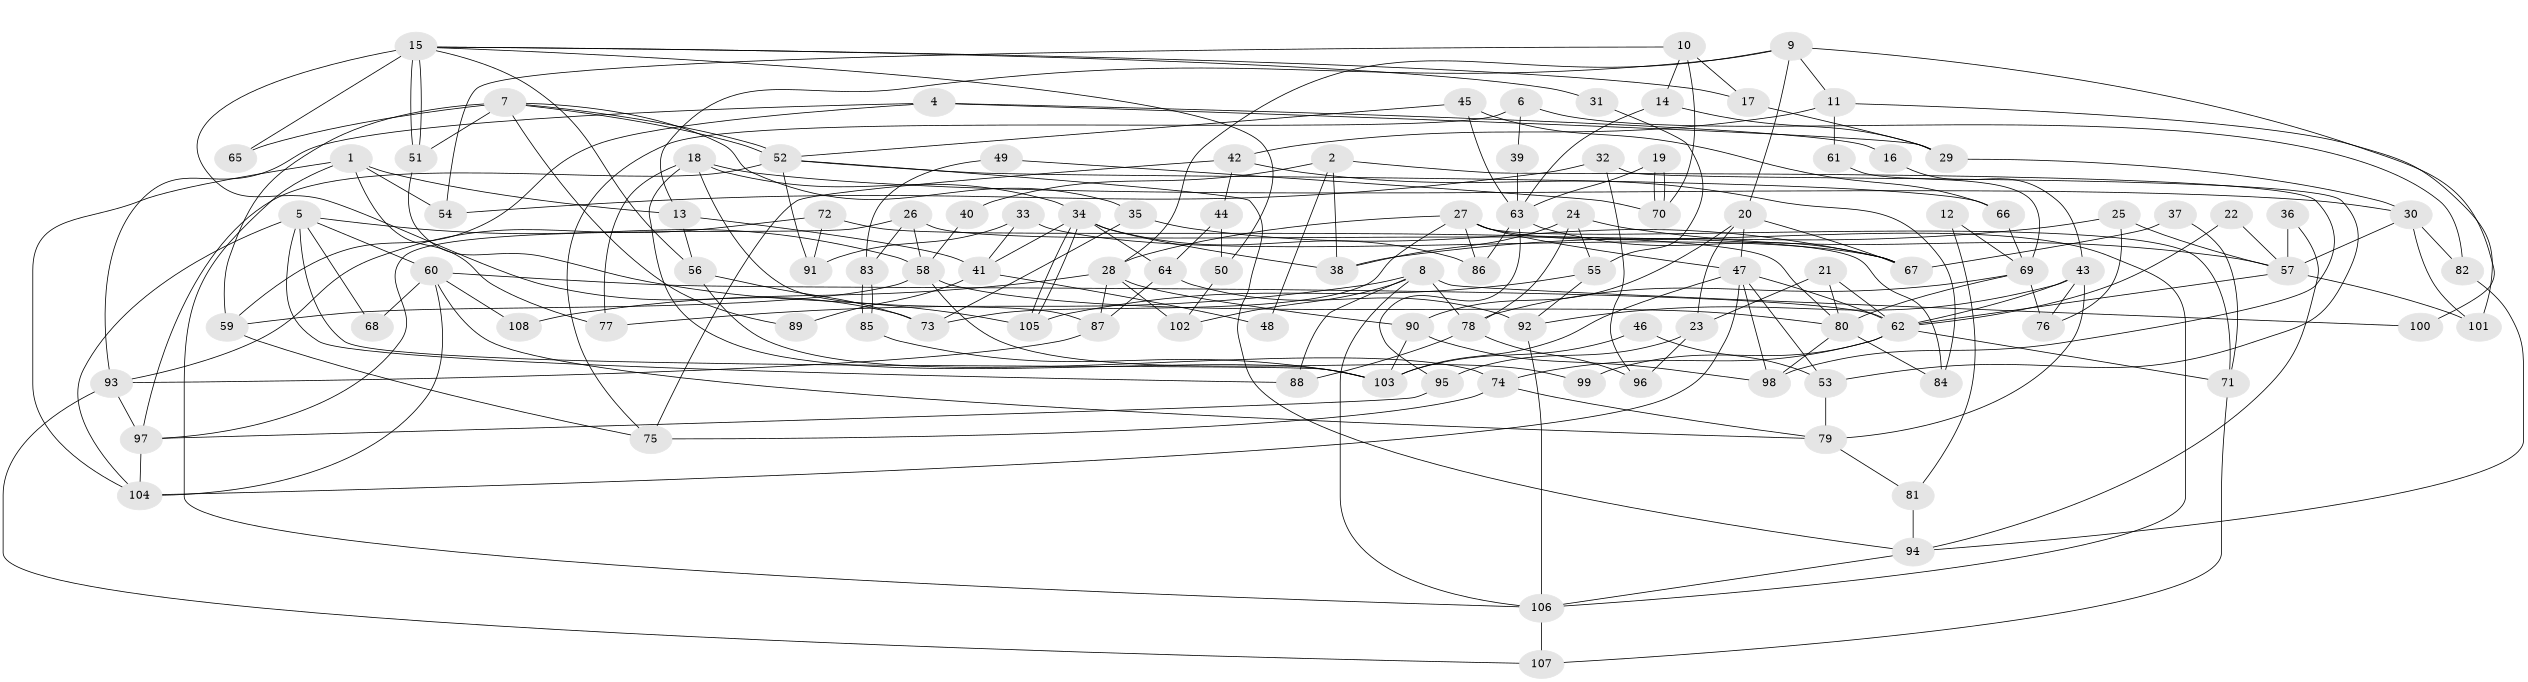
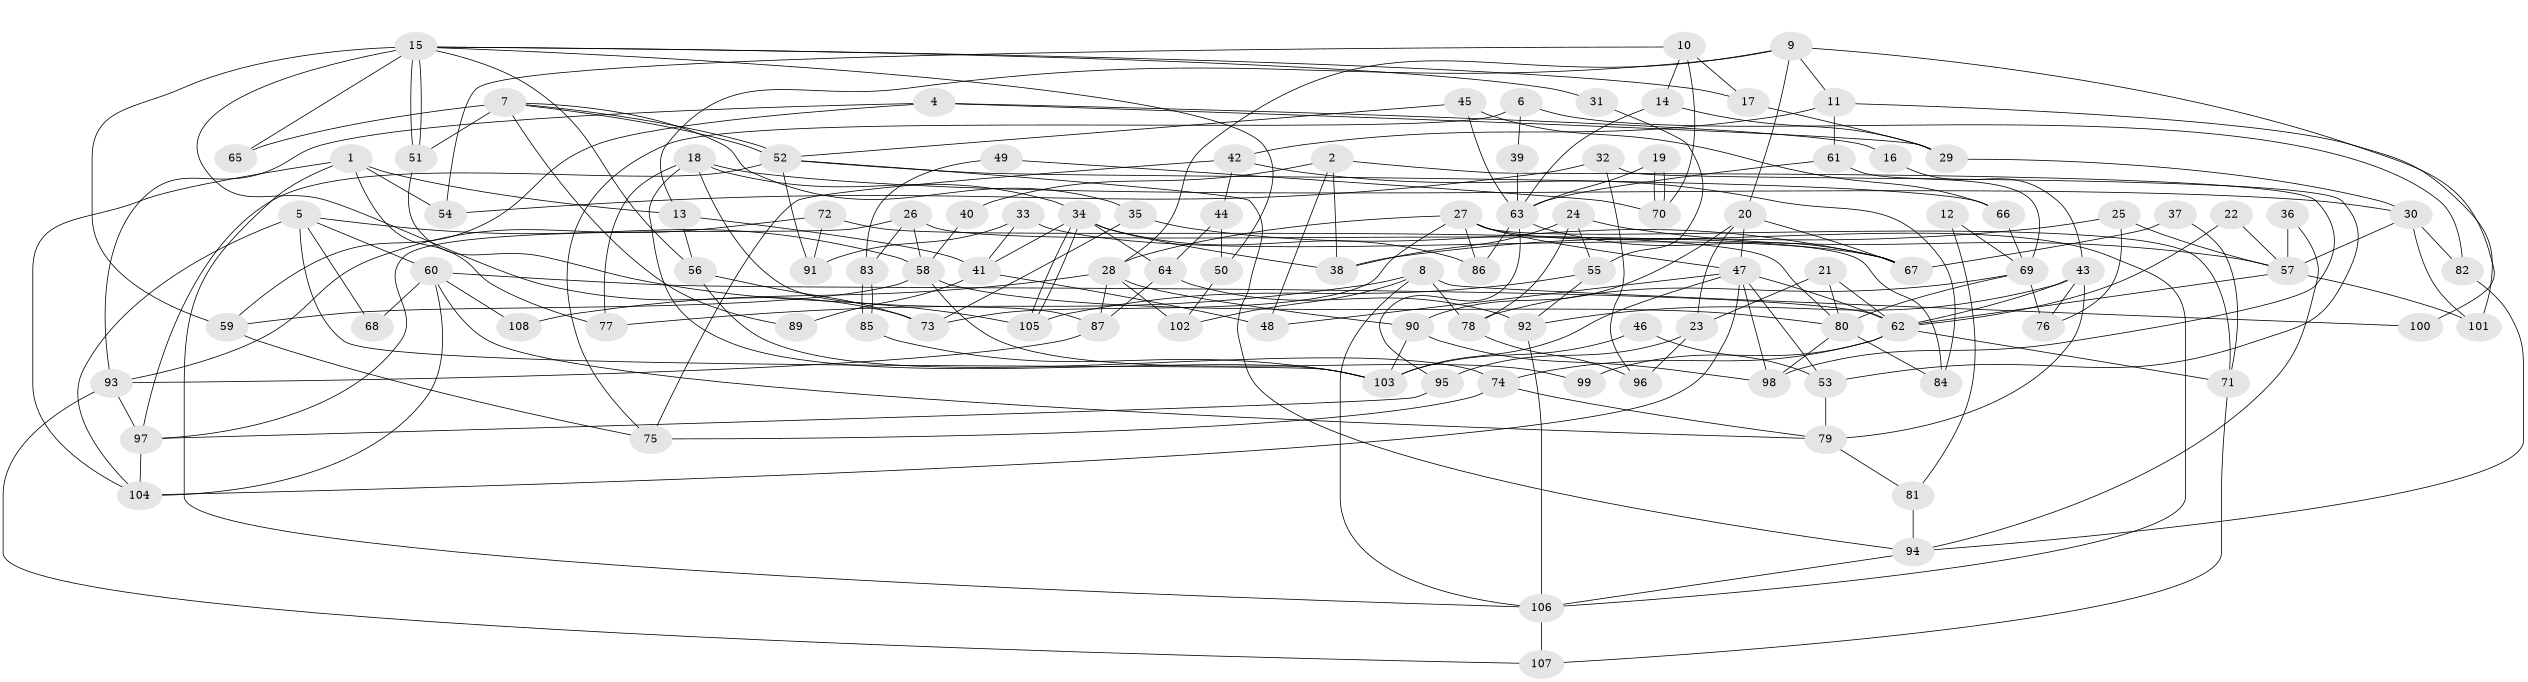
(339, 137) -> (121, 111)
none -> (1673, 178)
none -> (1504, 299)
(1297, 383) -> none
